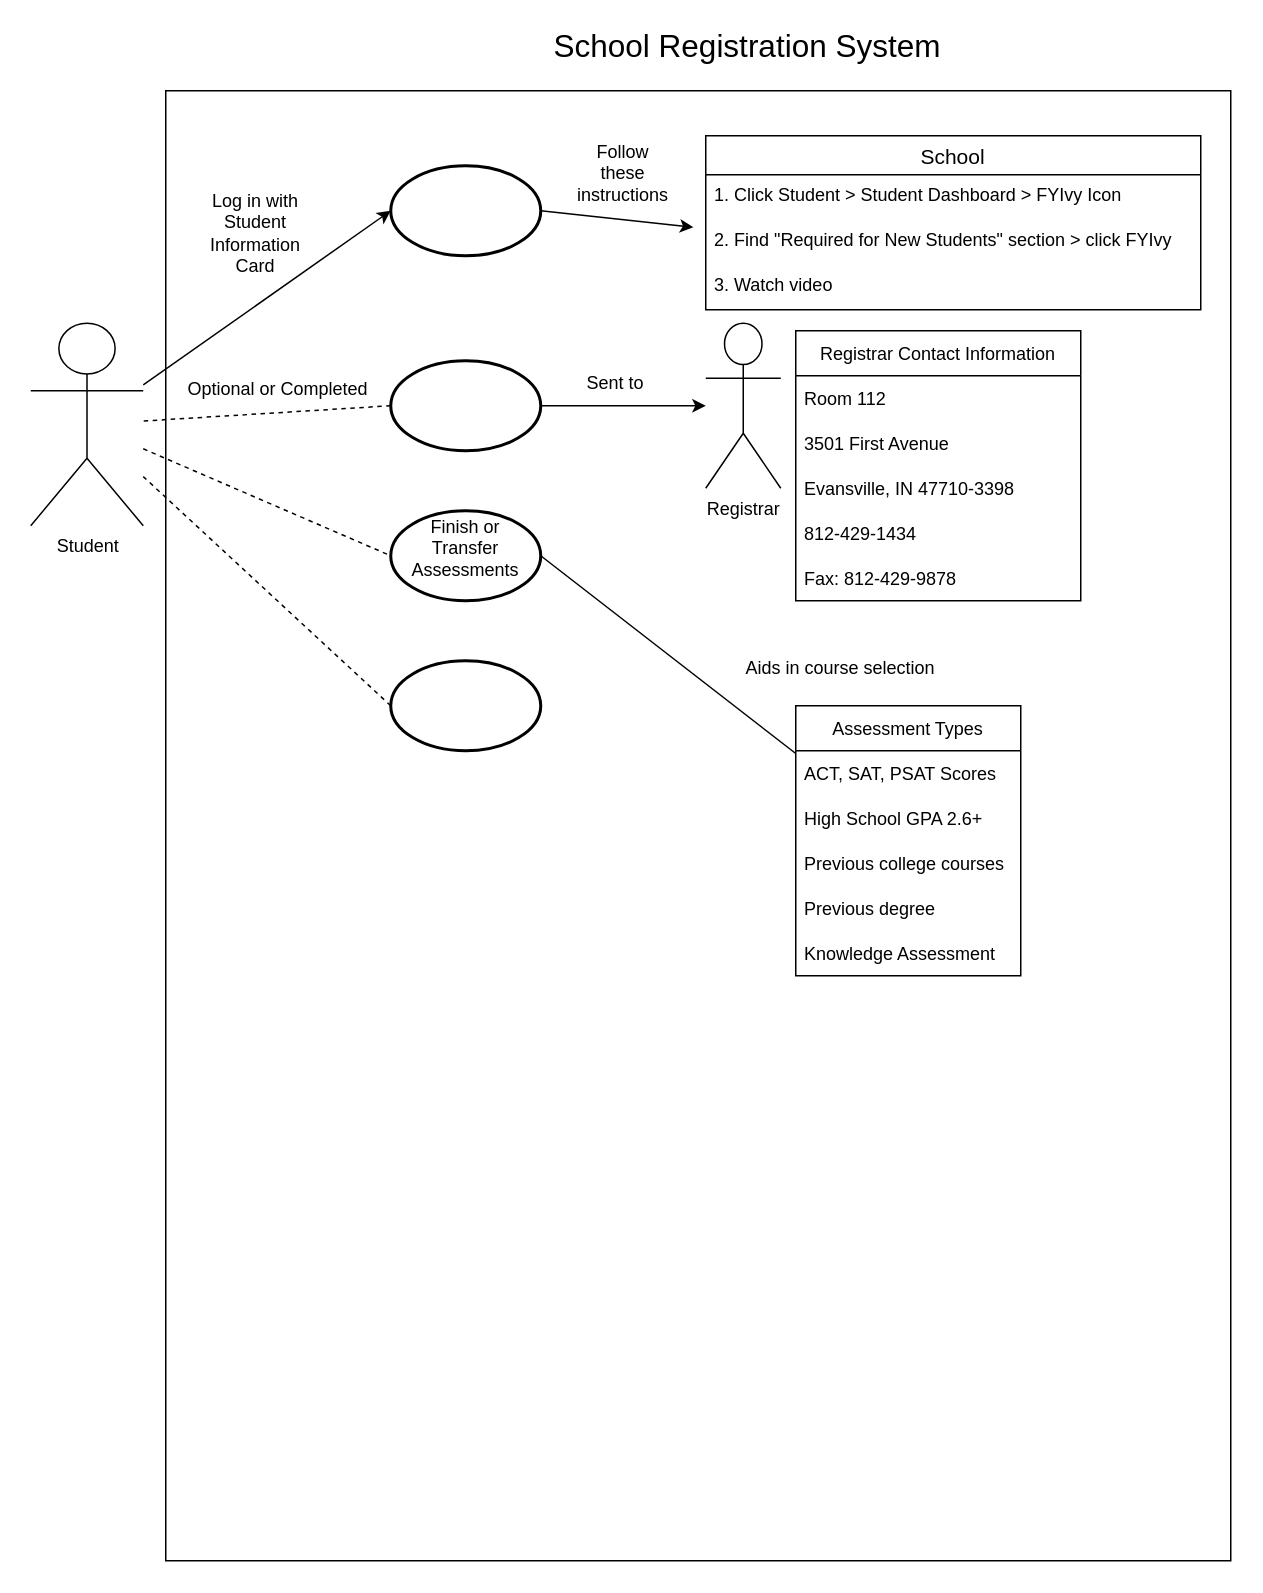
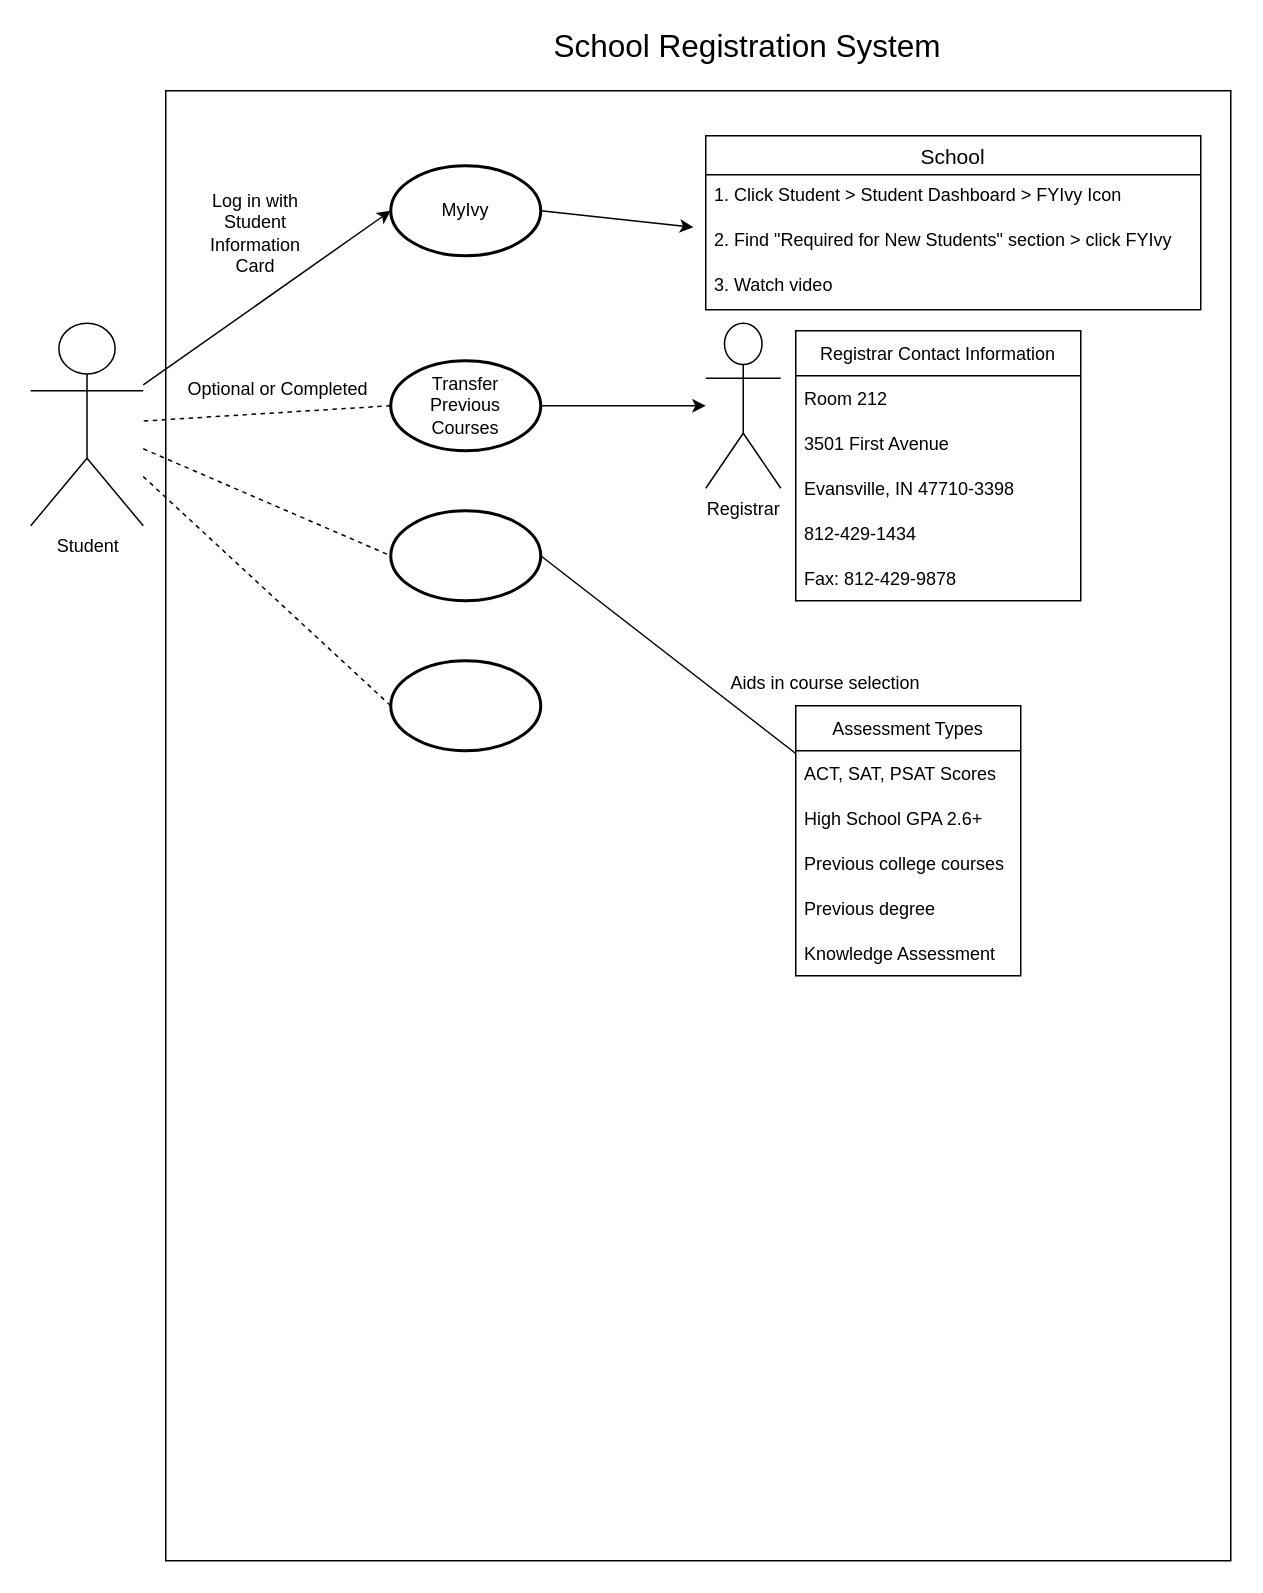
(623, 173) -> none
none -> (466, 211)
(616, 383) -> none
(842, 399) -> (842, 399)
none -> (466, 406)
(466, 548) -> none
(841, 668) -> (826, 683)
